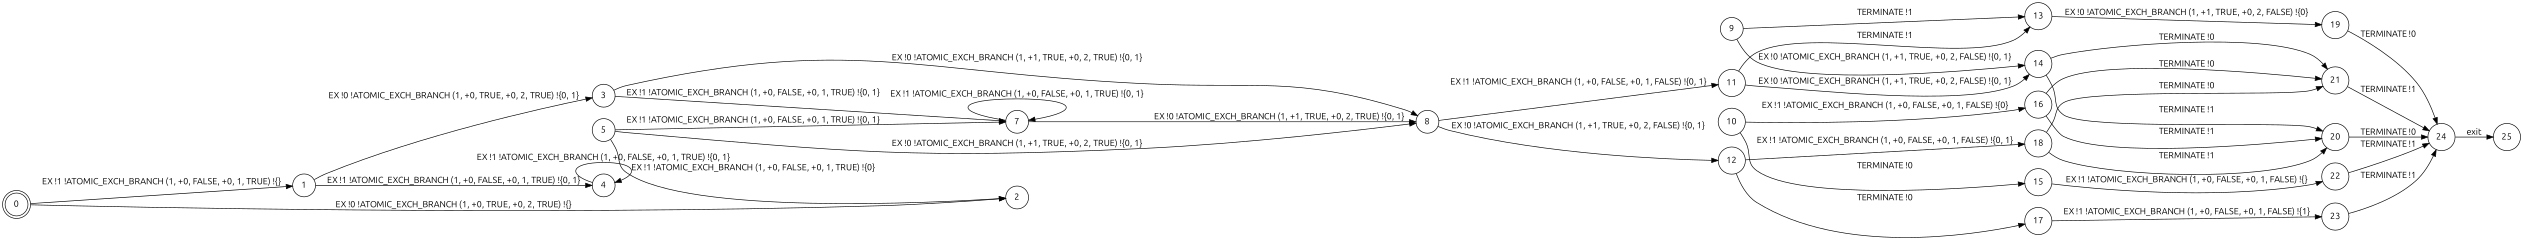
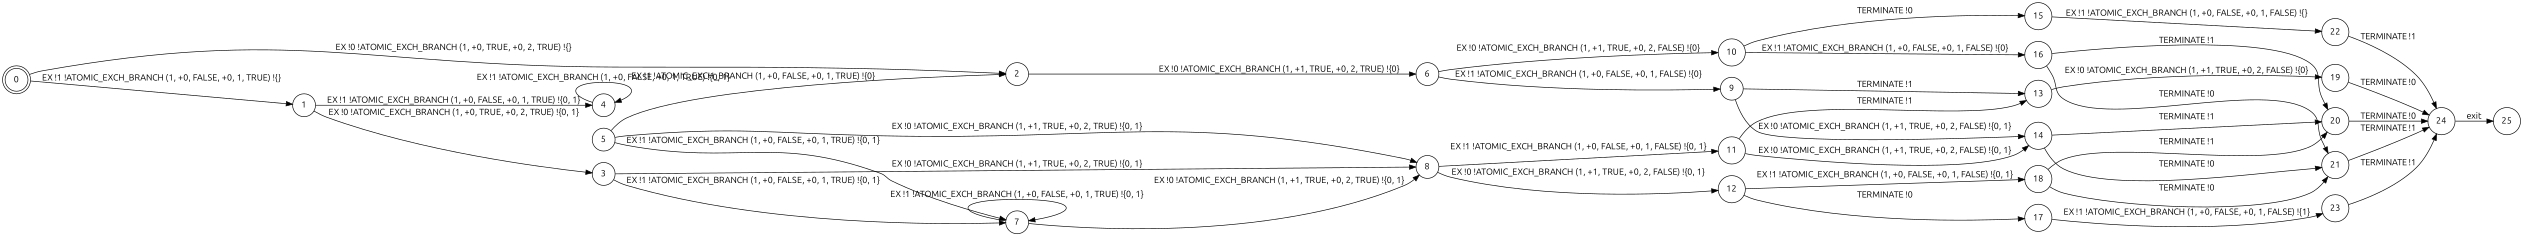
none -> (1427, 74)
